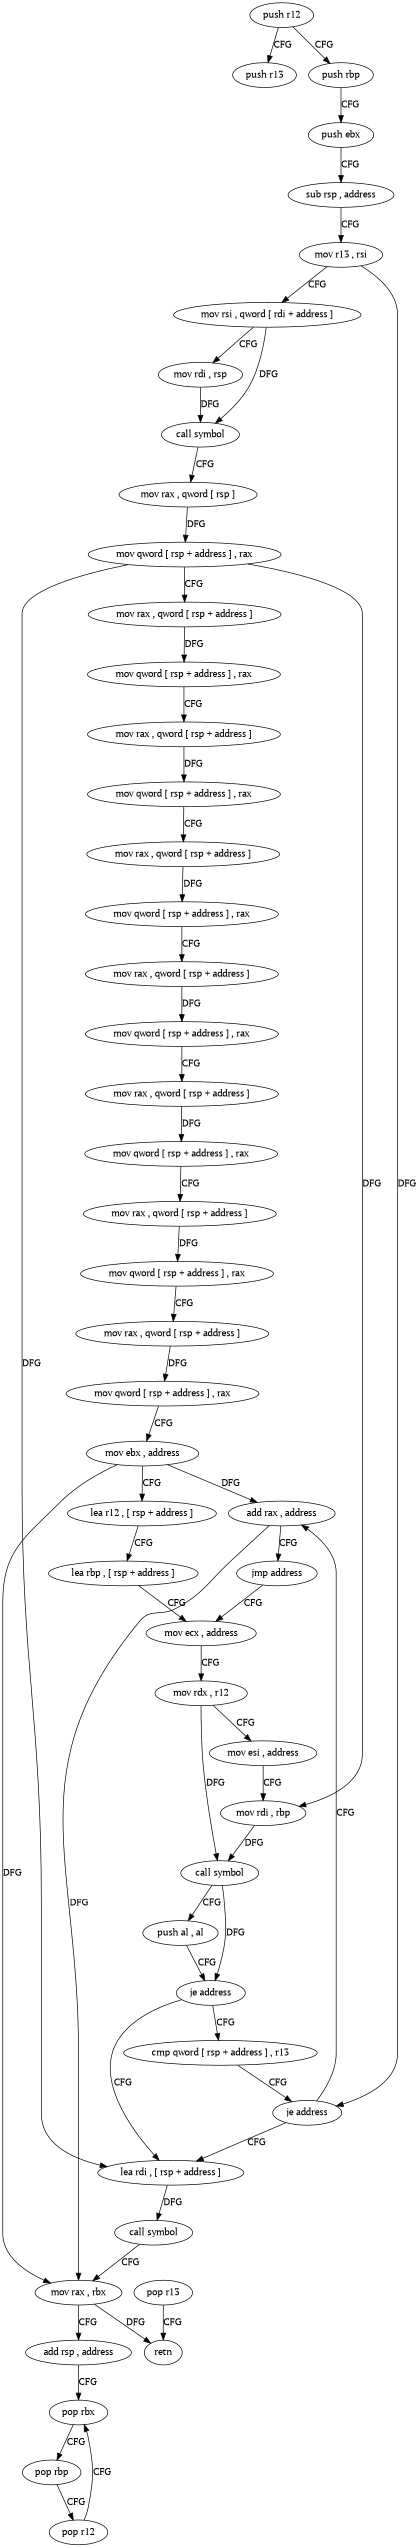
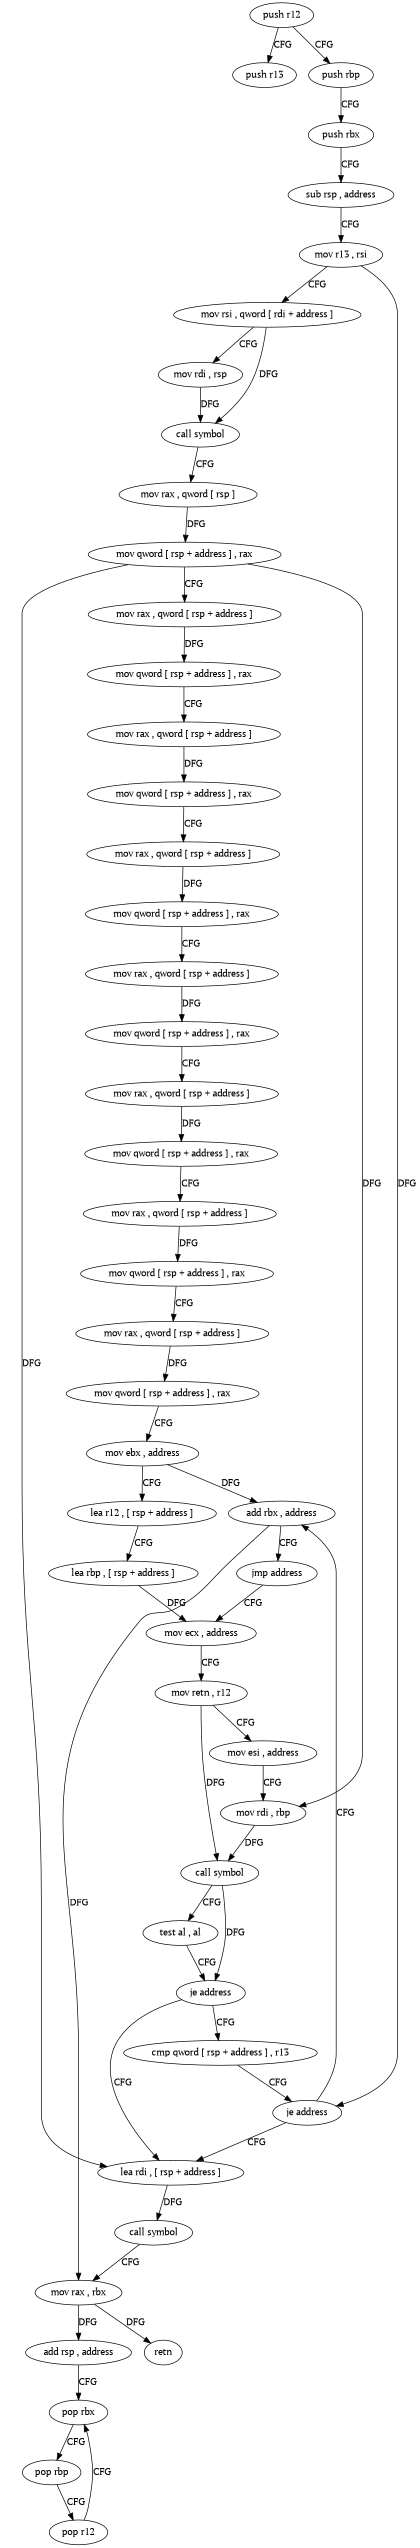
(341, 135) -> (341, 135)
(282, 1513) -> (282, 1513)
(177, 1603) -> (177, 1603)
(201, 1693) -> (201, 1693)
(3, 1857) -> none
(180, 1933) -> (180, 1933)
(163, 2293) -> none
(88, 2323) -> (88, 2323)
